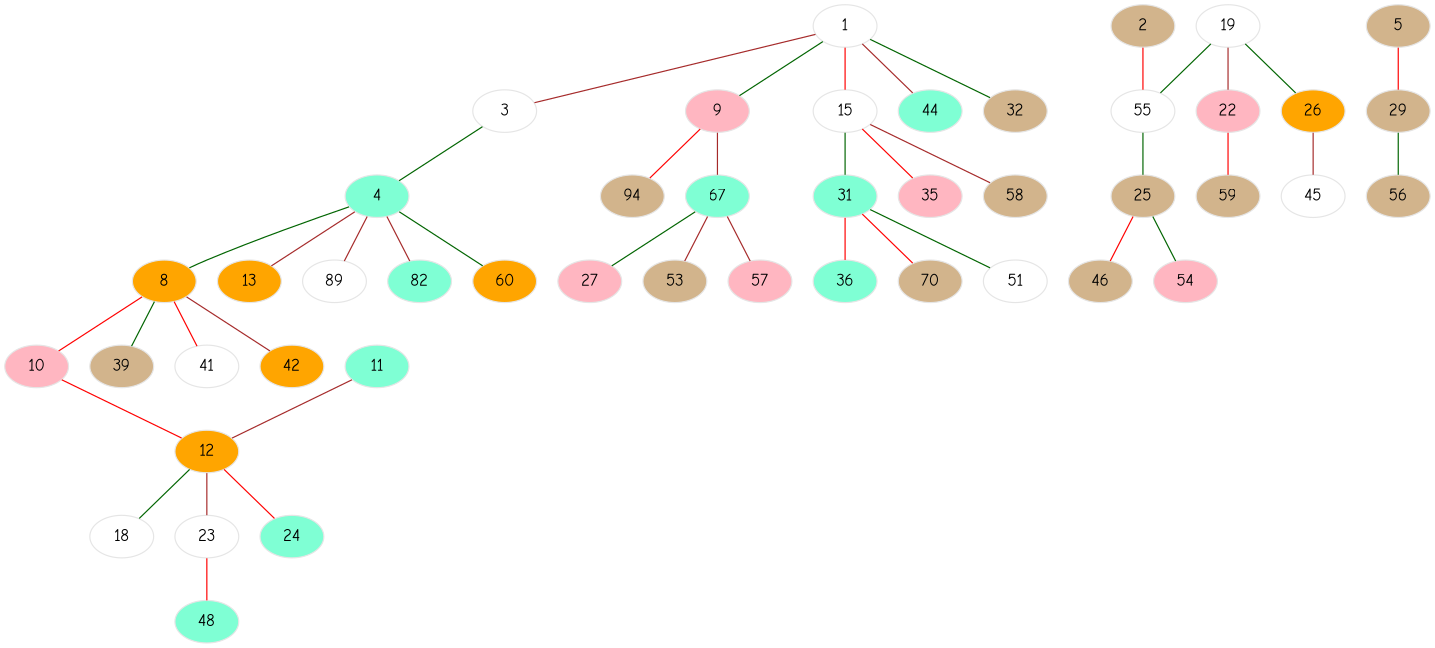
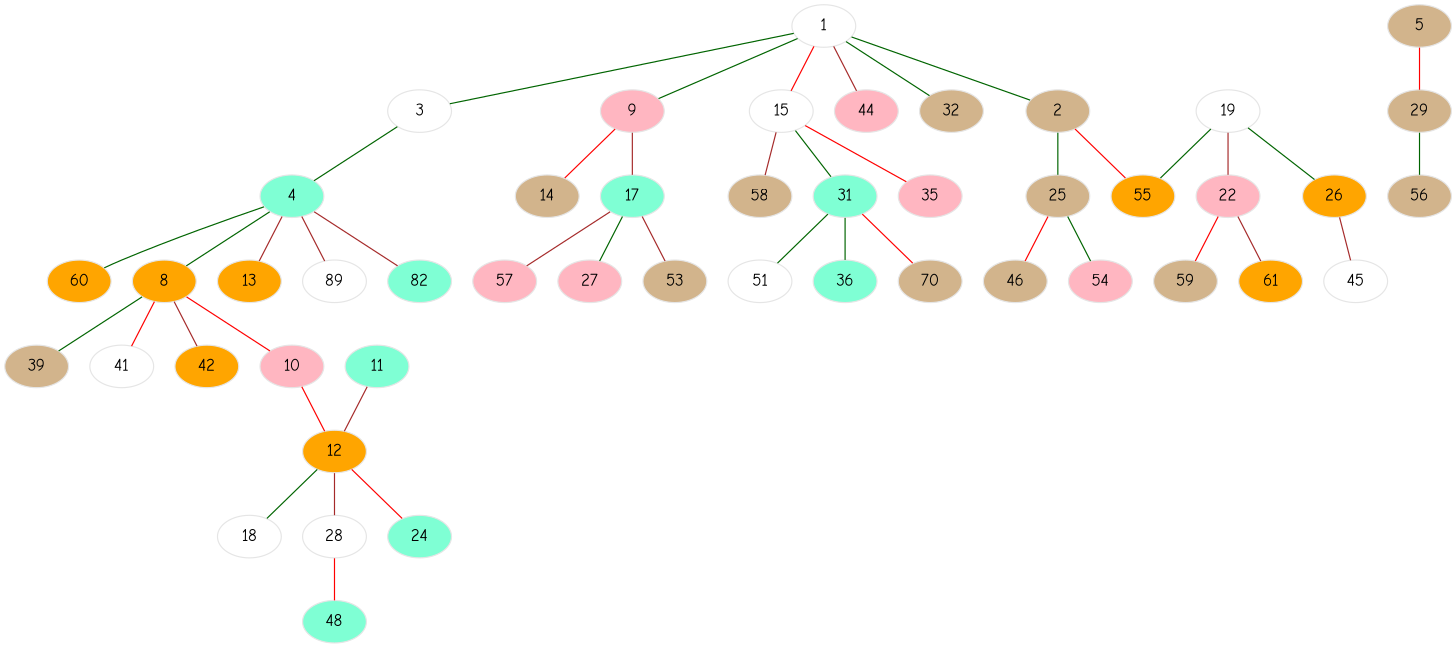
(675, 69) -> (622, 69)
none -> (941, 69)
(930, 111) -> (866, 111)
(1143, 111) -> (1143, 196)
(1143, 154) -> (1058, 154)
(632, 196) -> (547, 196)
(717, 196) -> (632, 196)
(845, 239) -> (845, 239)
none -> (1271, 281)
(207, 537) -> (334, 537)
